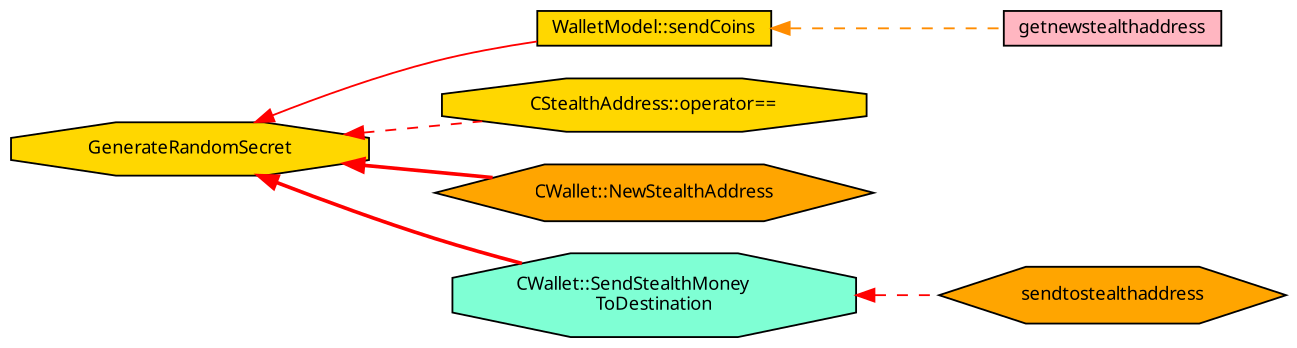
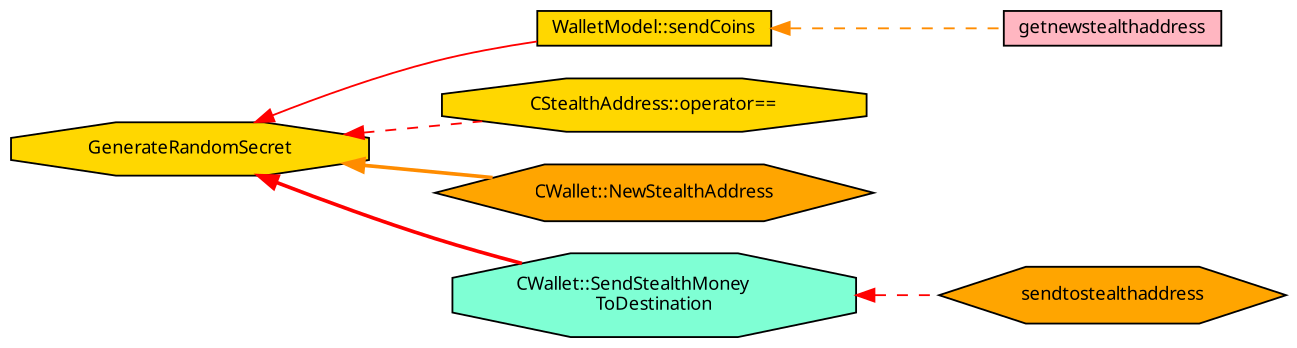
(428, 171) -> (428, 171)
